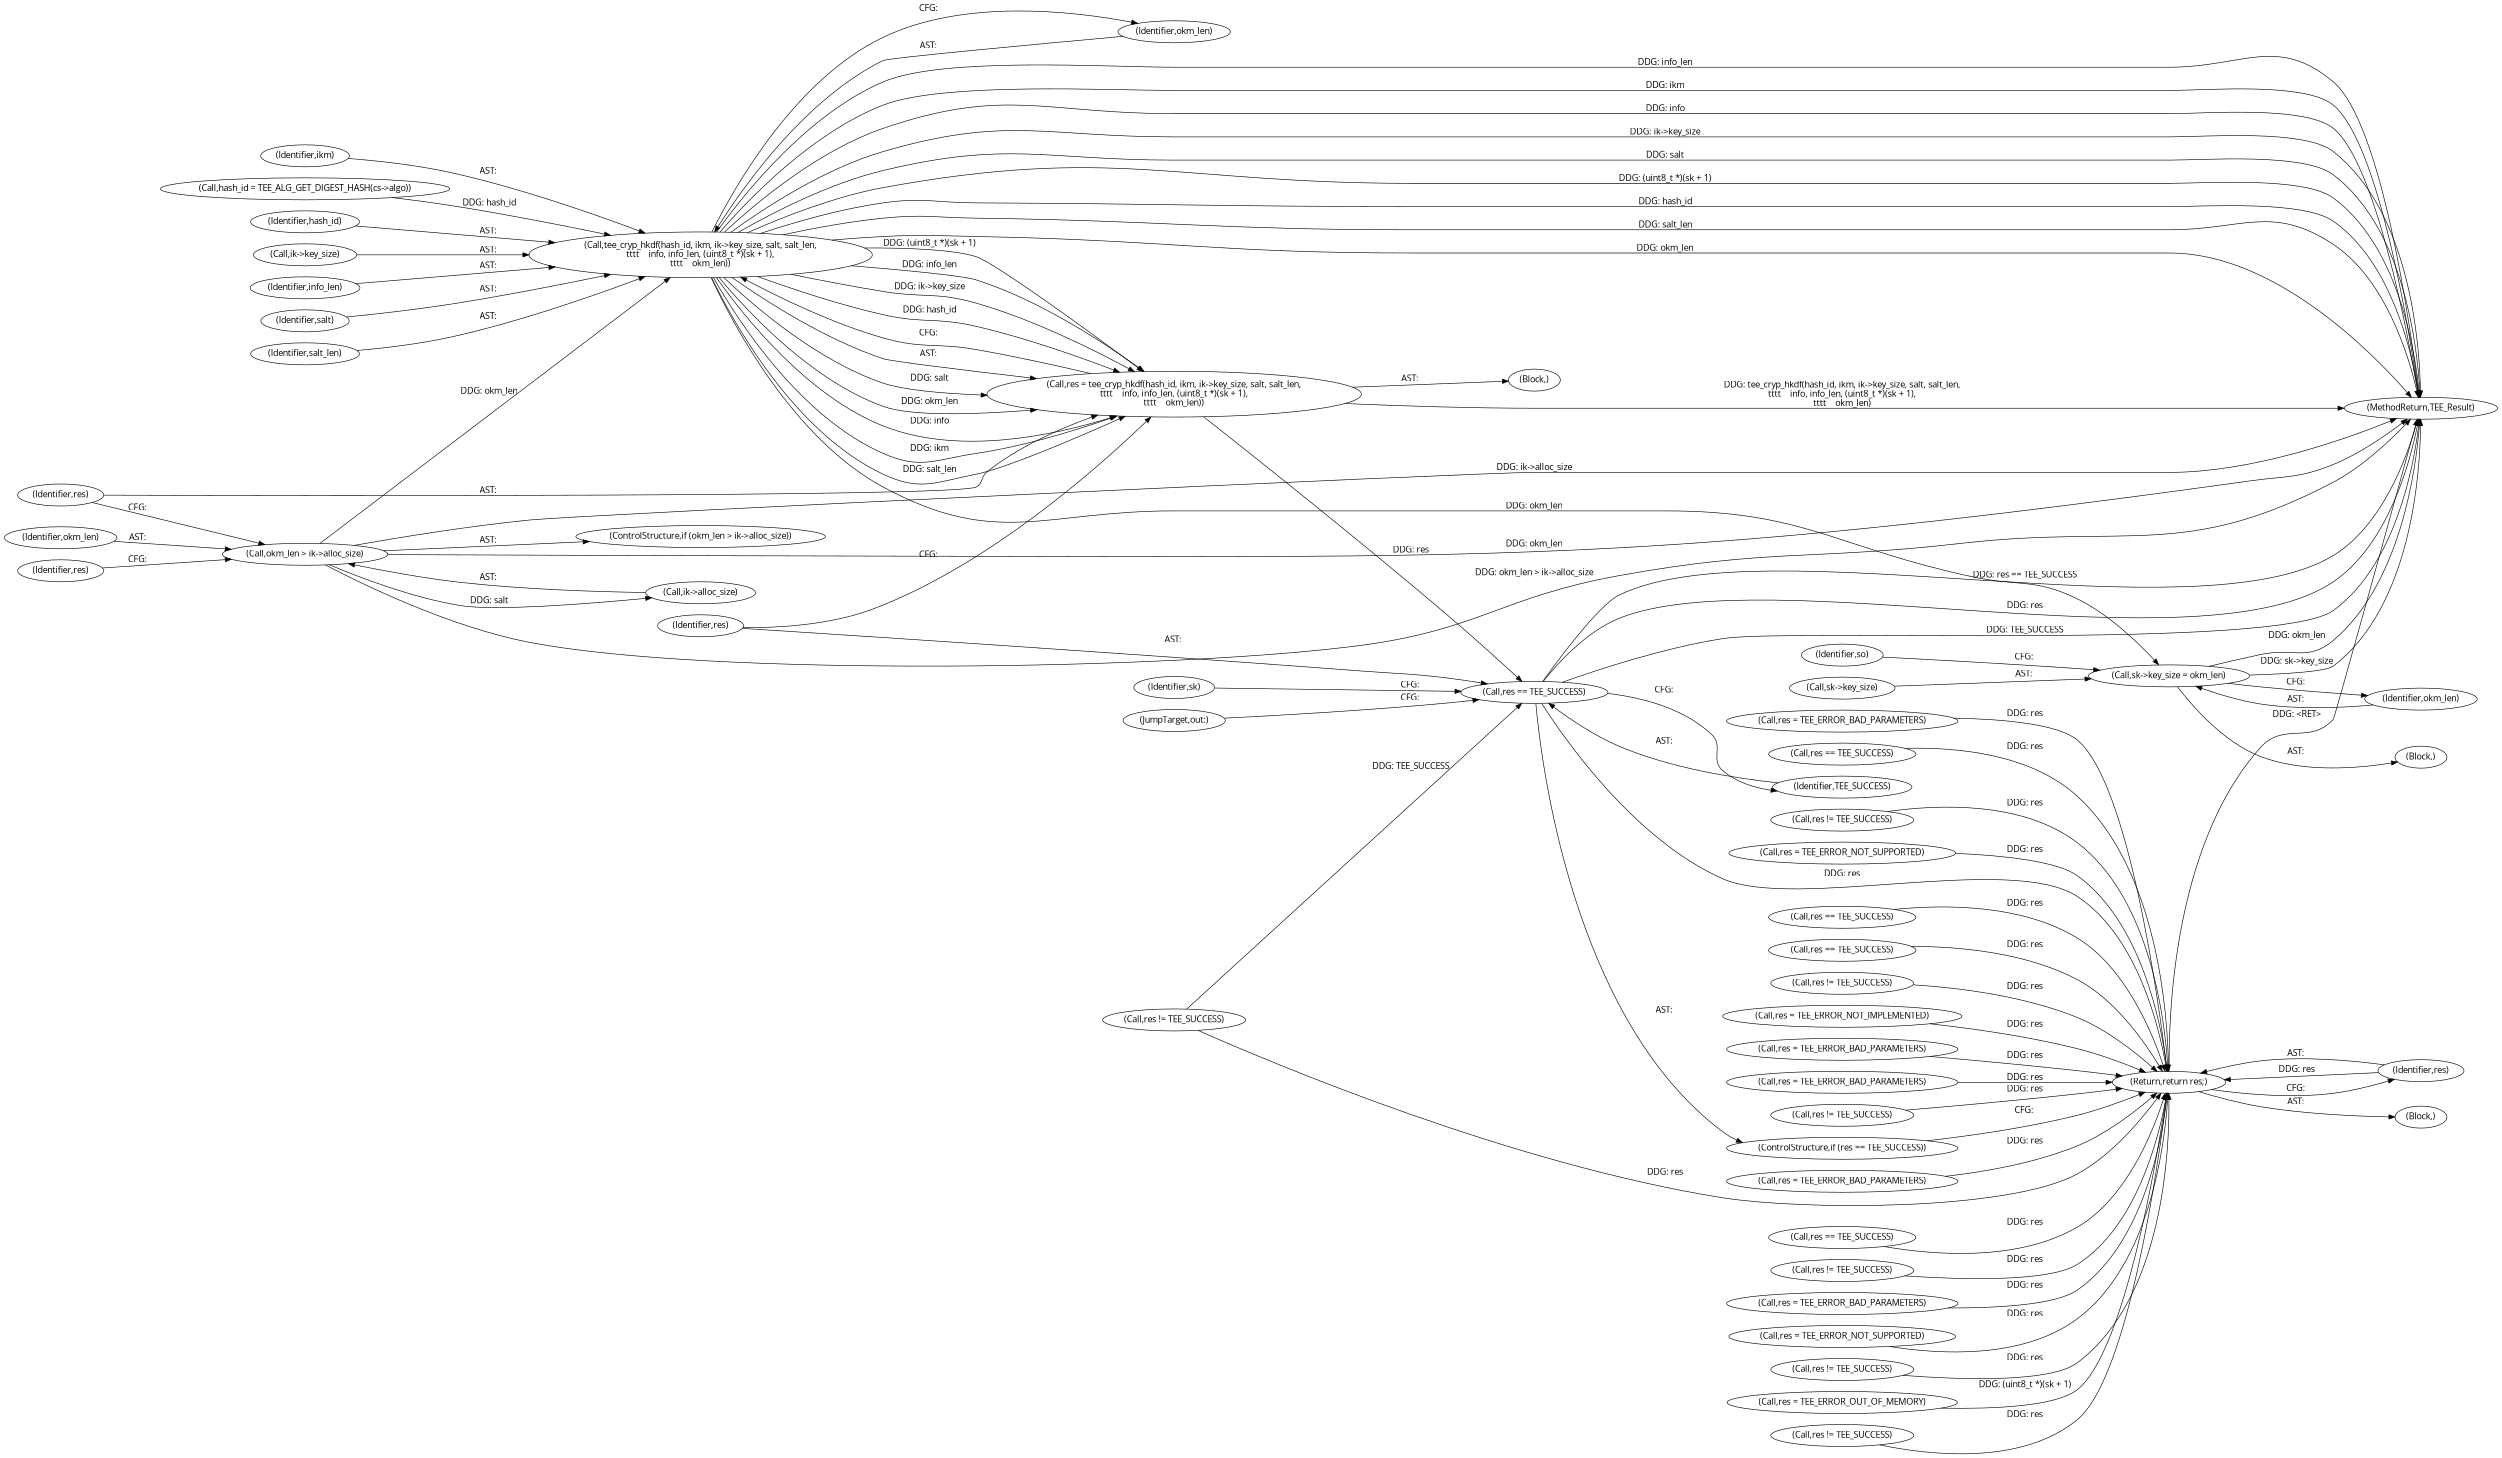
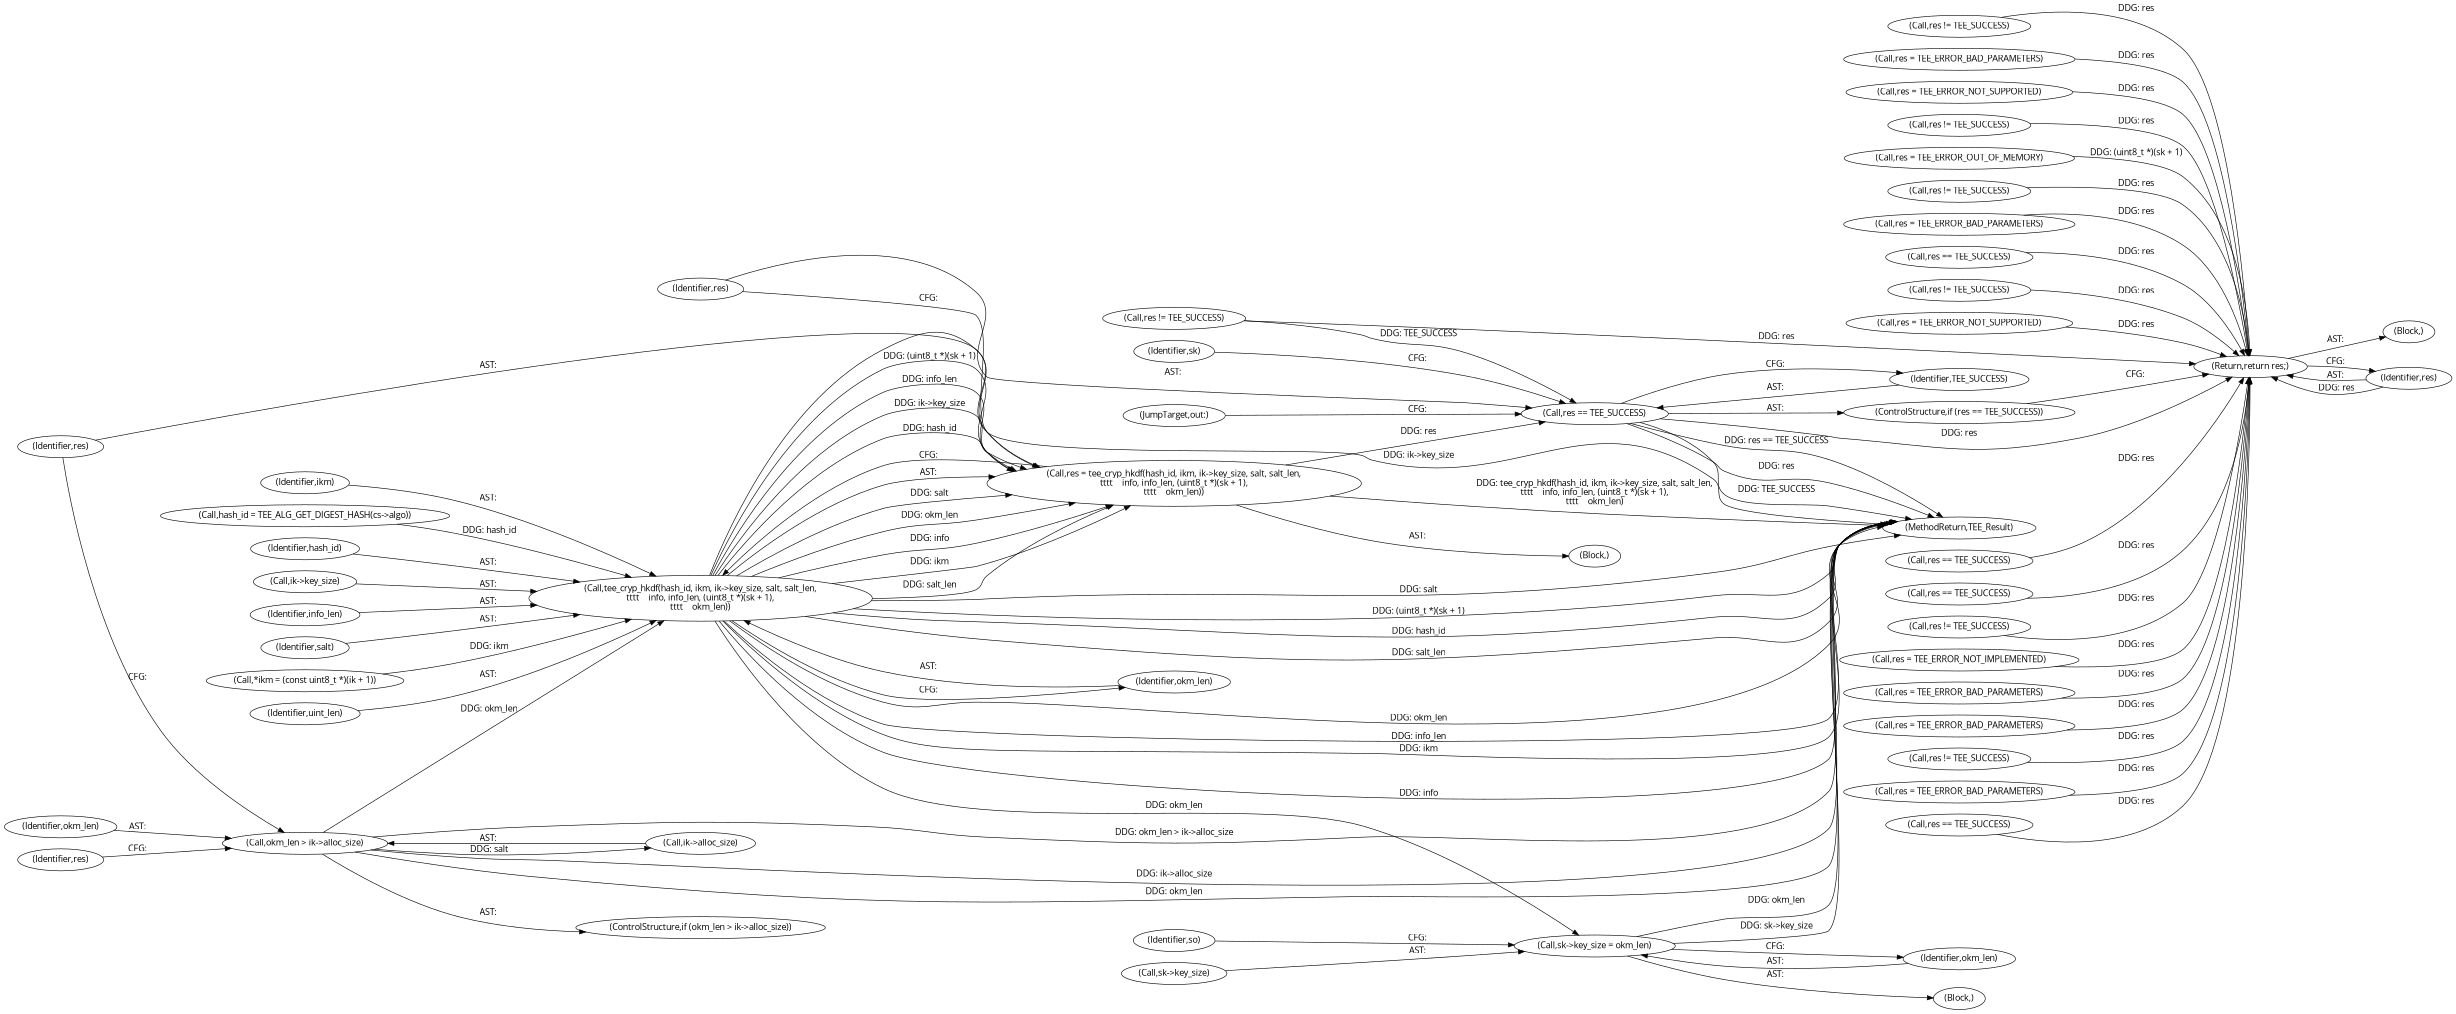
(305, 354) -> (305, 714)
none -> (305, 681)
(2278, 736) -> none
